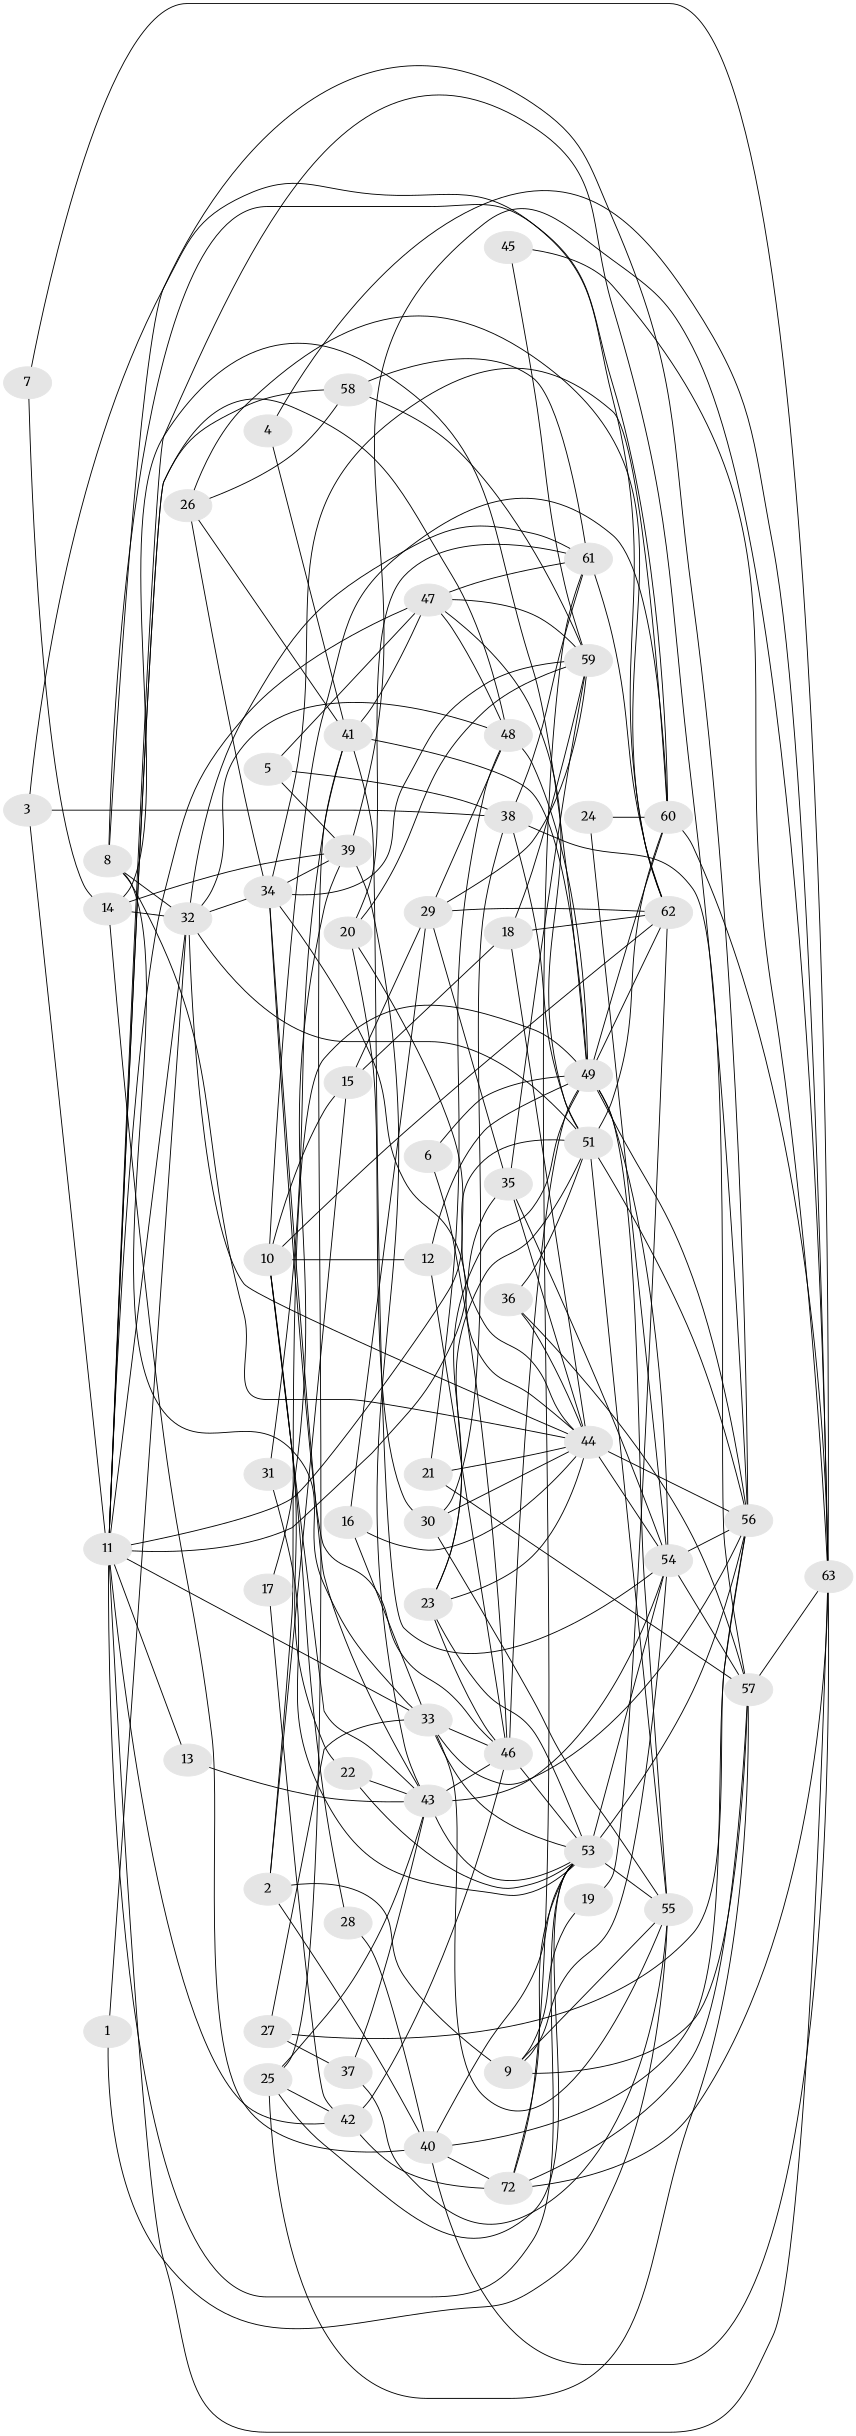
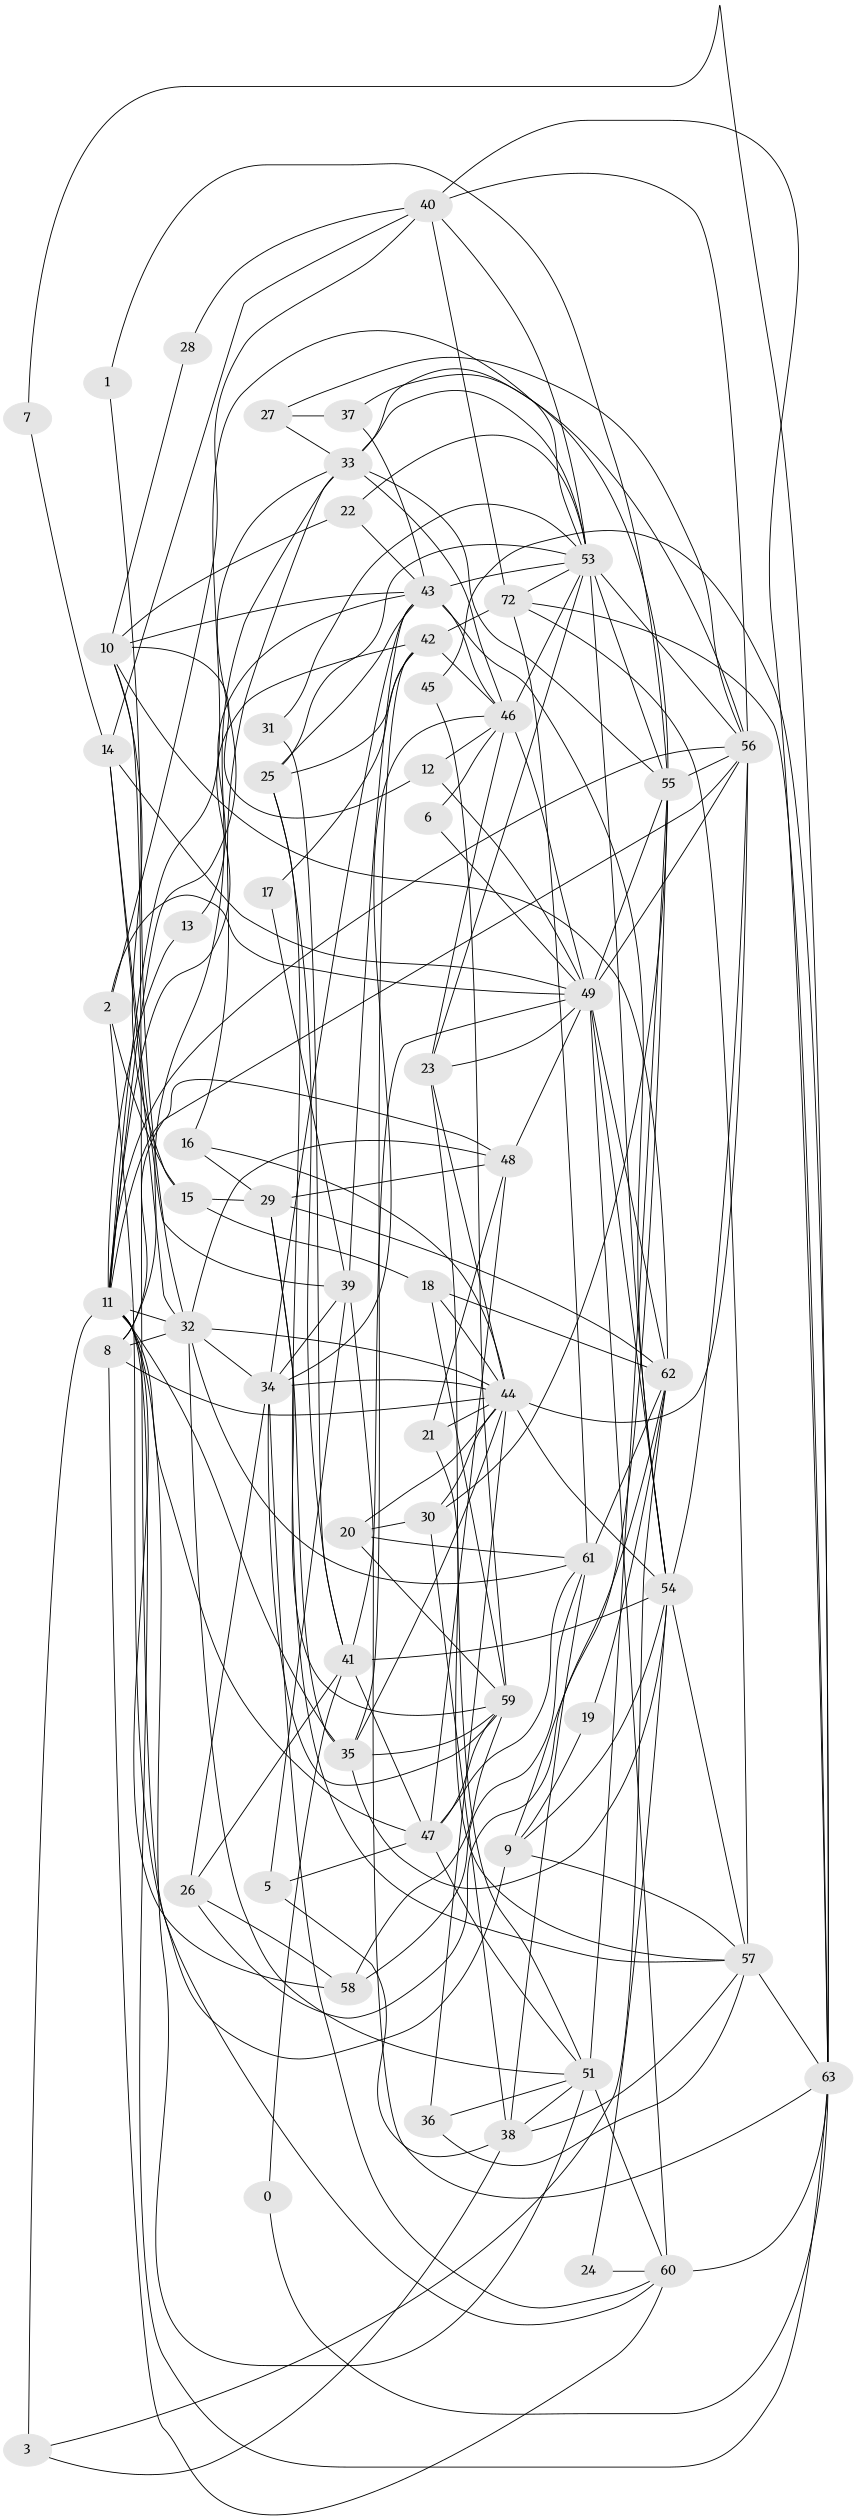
(268, 431) -> (268, 2197)
none -> (379, 1086)
(687, 1325) -> (709, 766)
